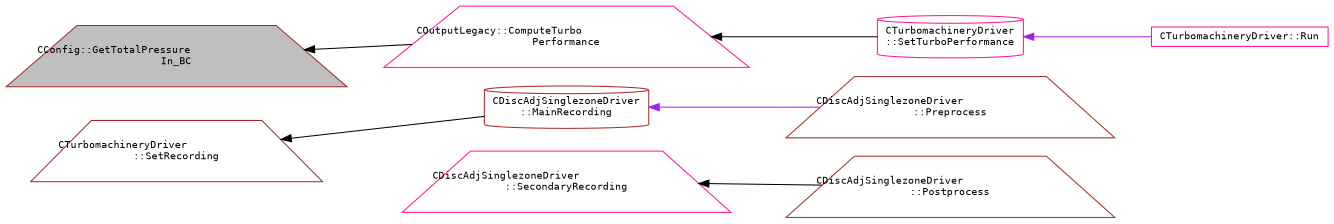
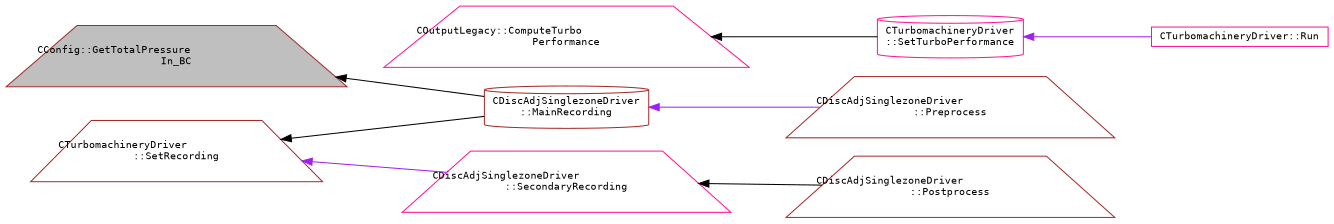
(363, 47) -> (415, 87)
none -> (379, 167)
